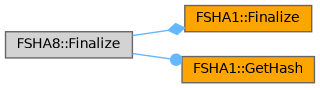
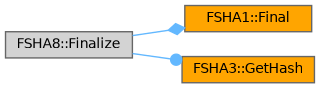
(248, 19) -> (248, 19)
(248, 70) -> (248, 70)
